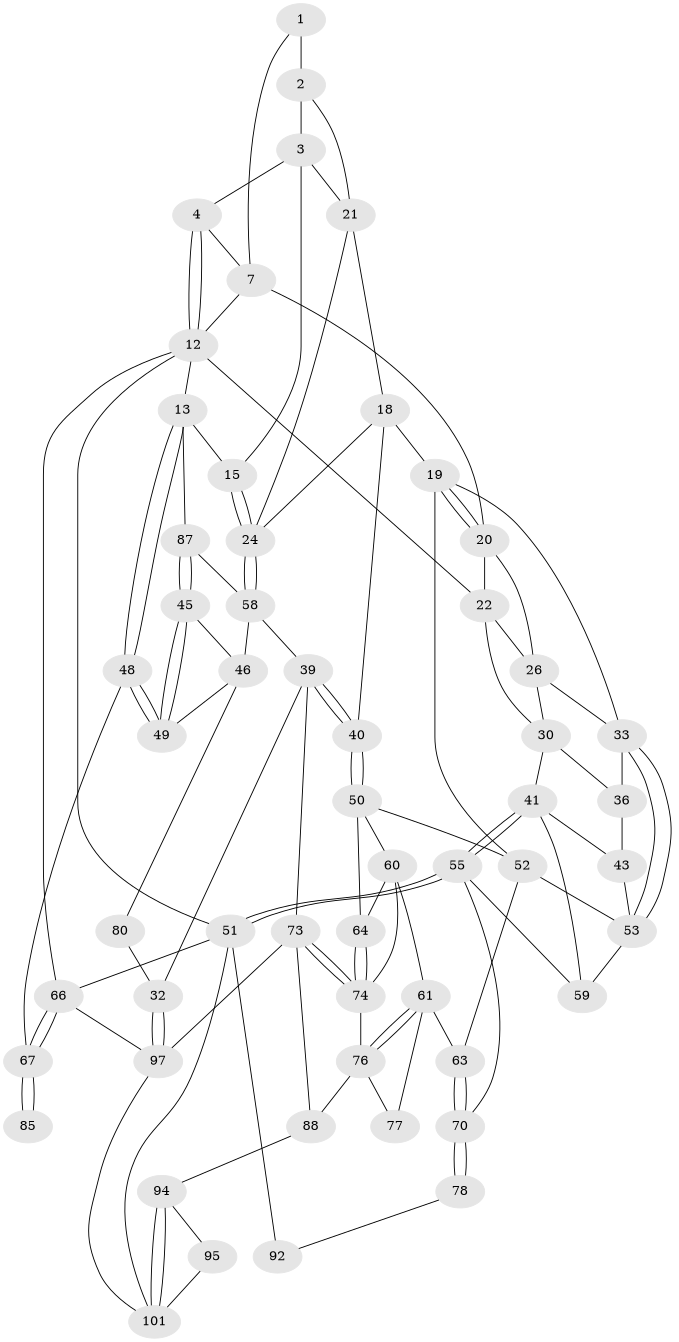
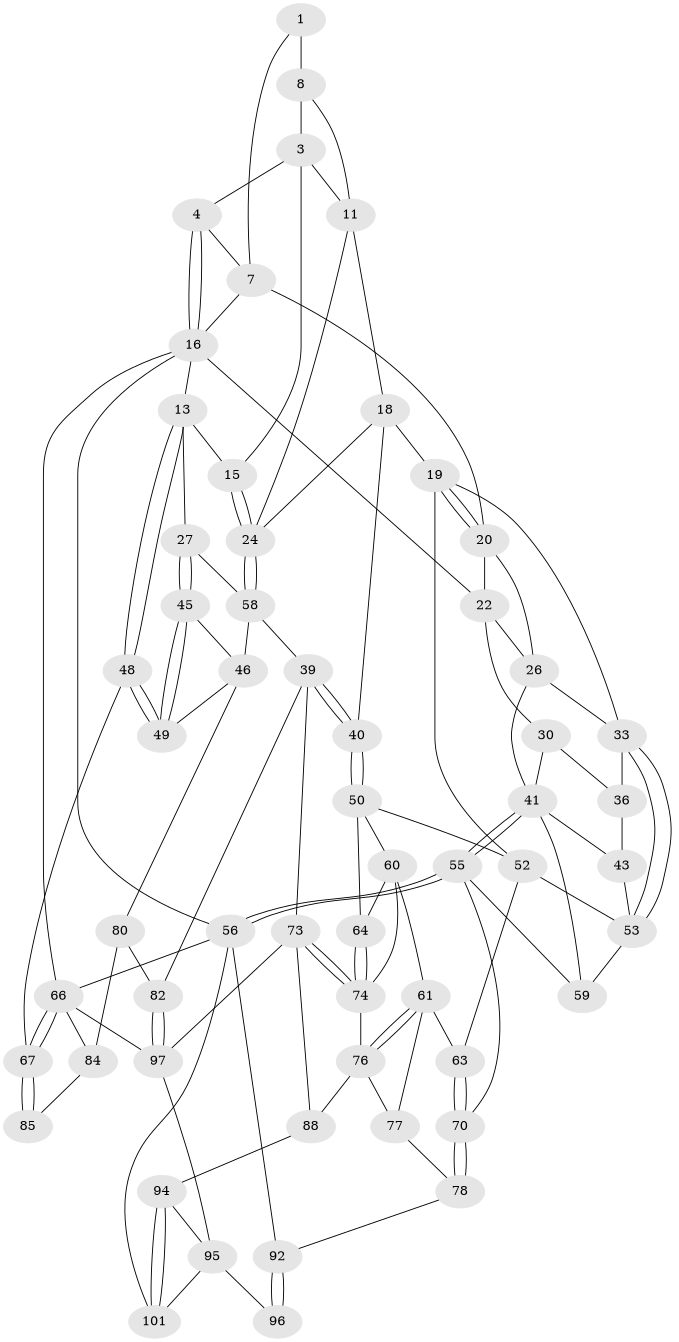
(301, 85) -> (301, 85)
(351, 215) -> (351, 215)
(193, 345) -> (193, 345)
(185, 541) -> (185, 541)
(540, 703) -> (511, 736)
(231, 931) -> (231, 931)
(158, 996) -> (158, 996)
none -> (93, 1061)
none -> (428, 1159)
(94, 1196) -> (189, 1158)
none -> (278, 1322)
